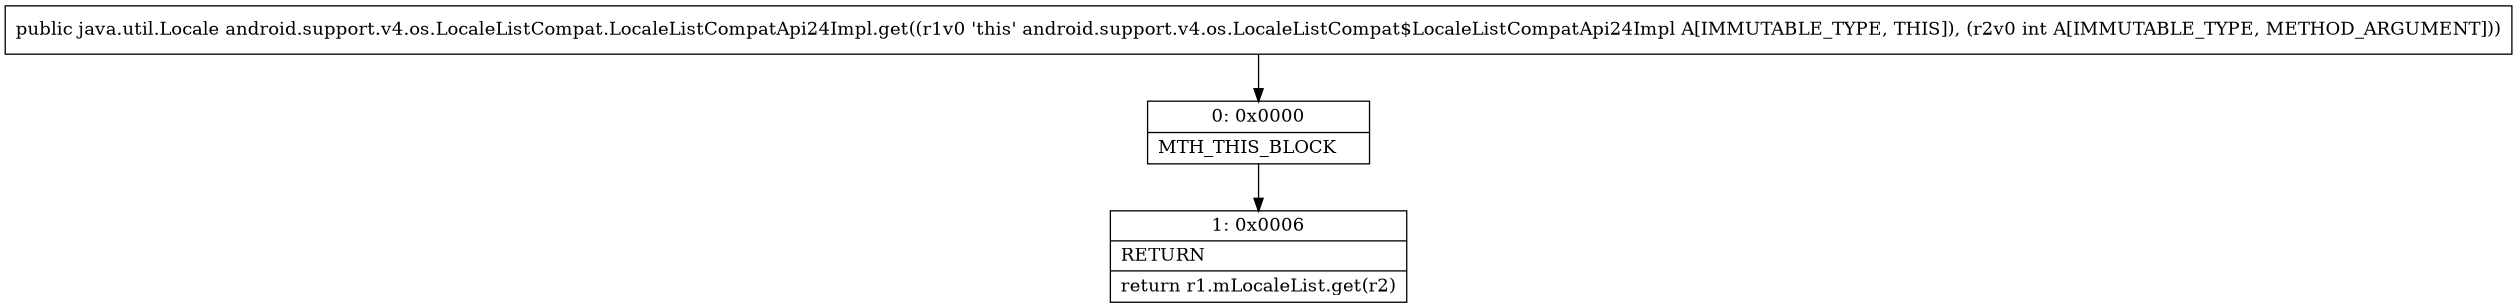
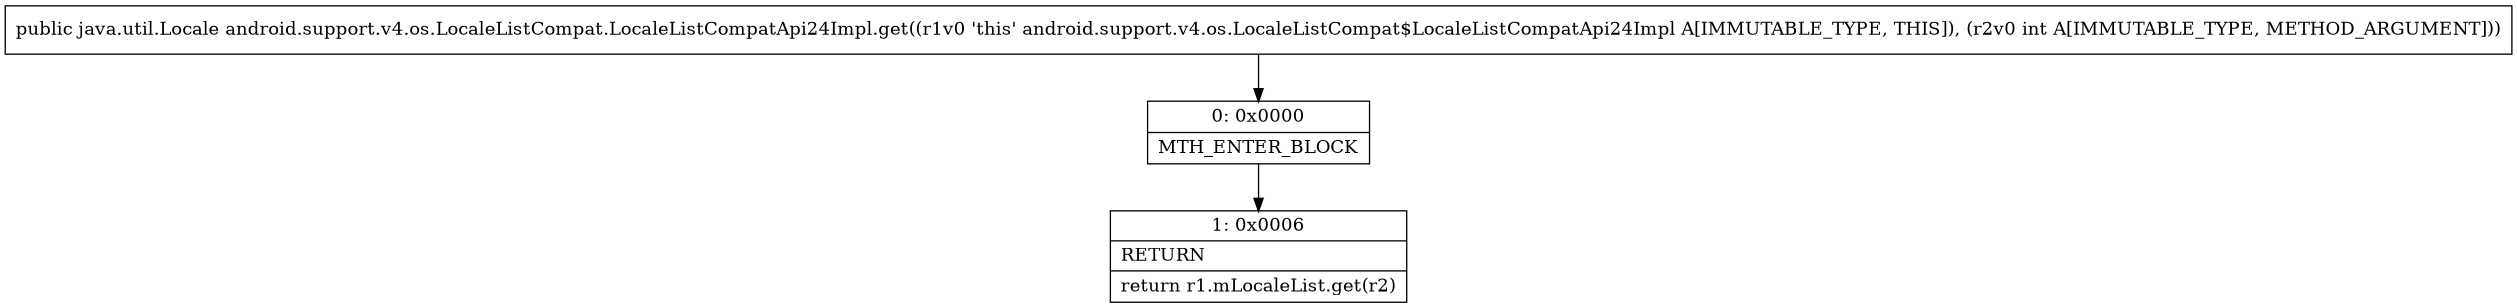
(1247, 148) -> (1259, 148)
